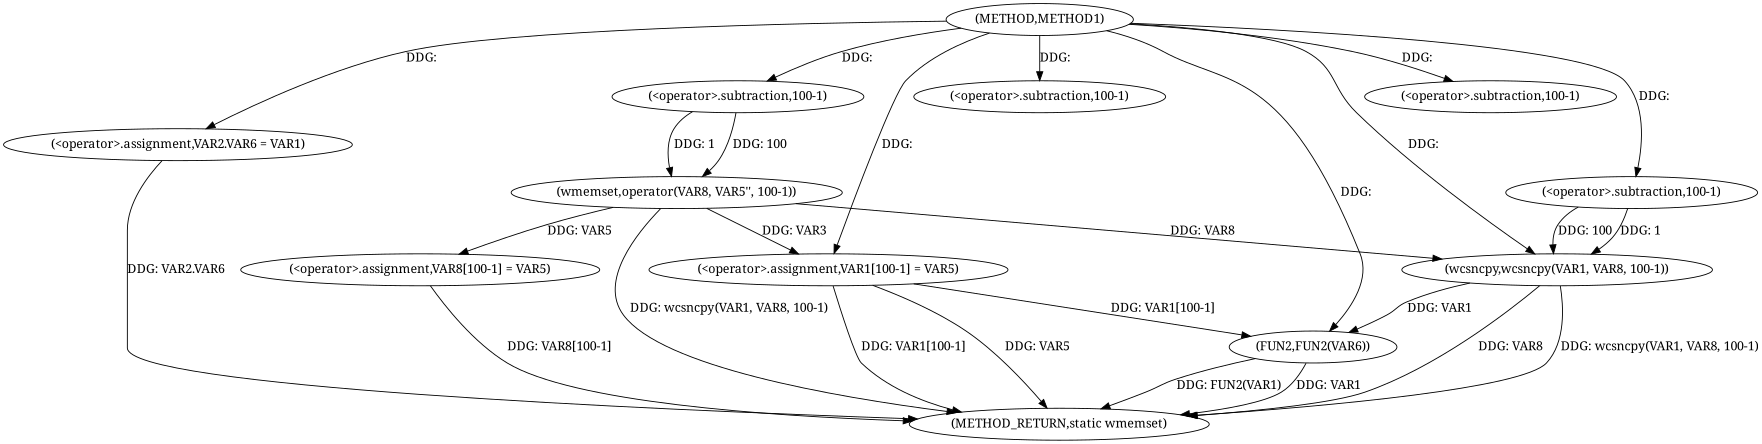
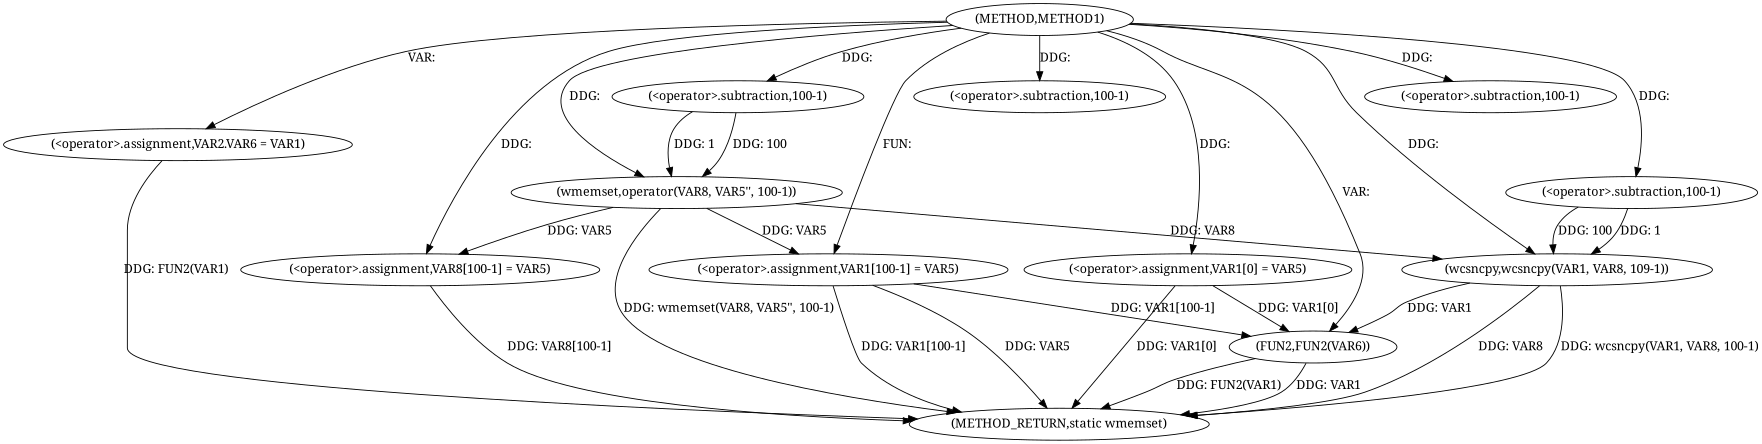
none -> (643, 44)
none -> (694, 49)
(423, 58) -> (423, 58)
(899, 145) -> (899, 145)
(1358, 193) -> (1358, 193)
(794, 231) -> (794, 231)
(176, 270) -> (176, 270)
none -> (1188, 270)
(1557, 270) -> (1557, 270)
(729, 308) -> (729, 308)
